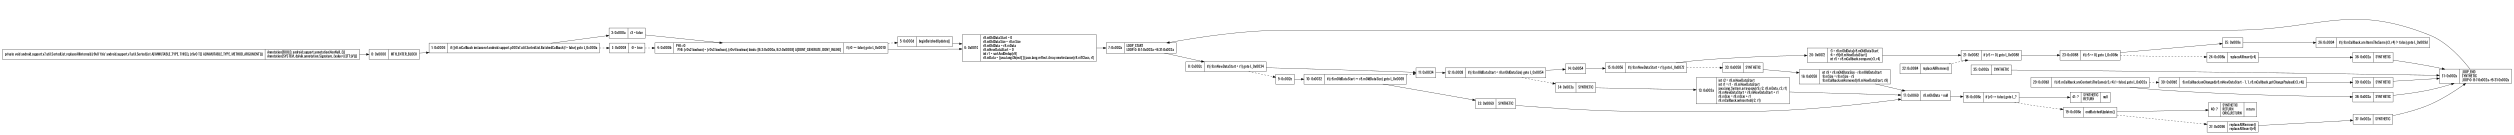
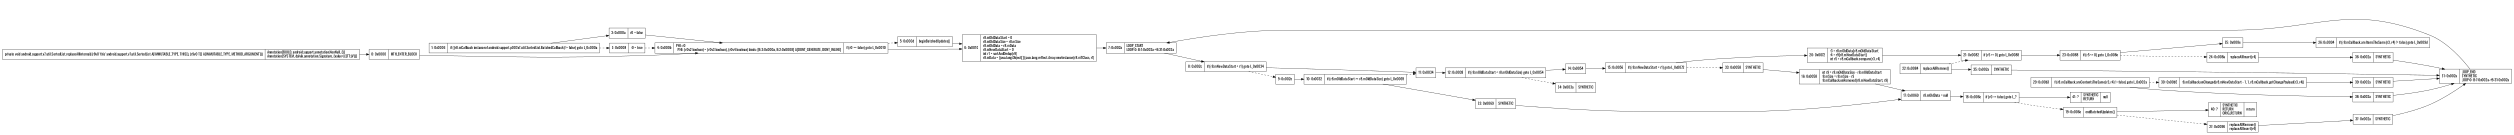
(637, 33) -> (637, 33)
(423, 53) -> (557, 57)
none -> (1960, 69)
(1743, 91) -> none
